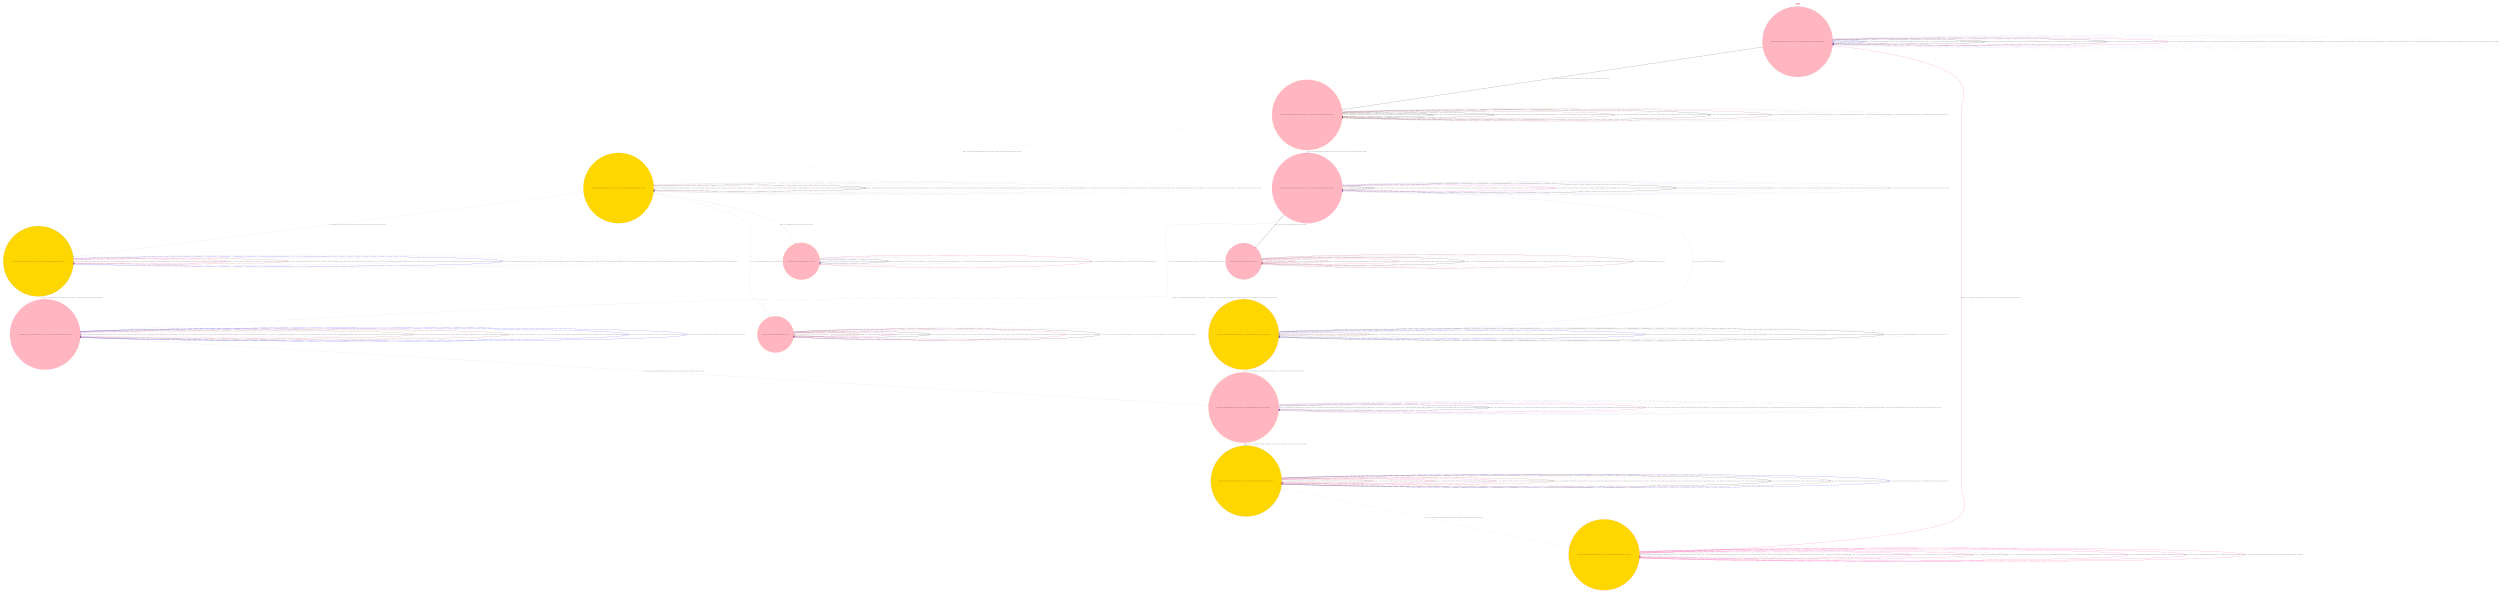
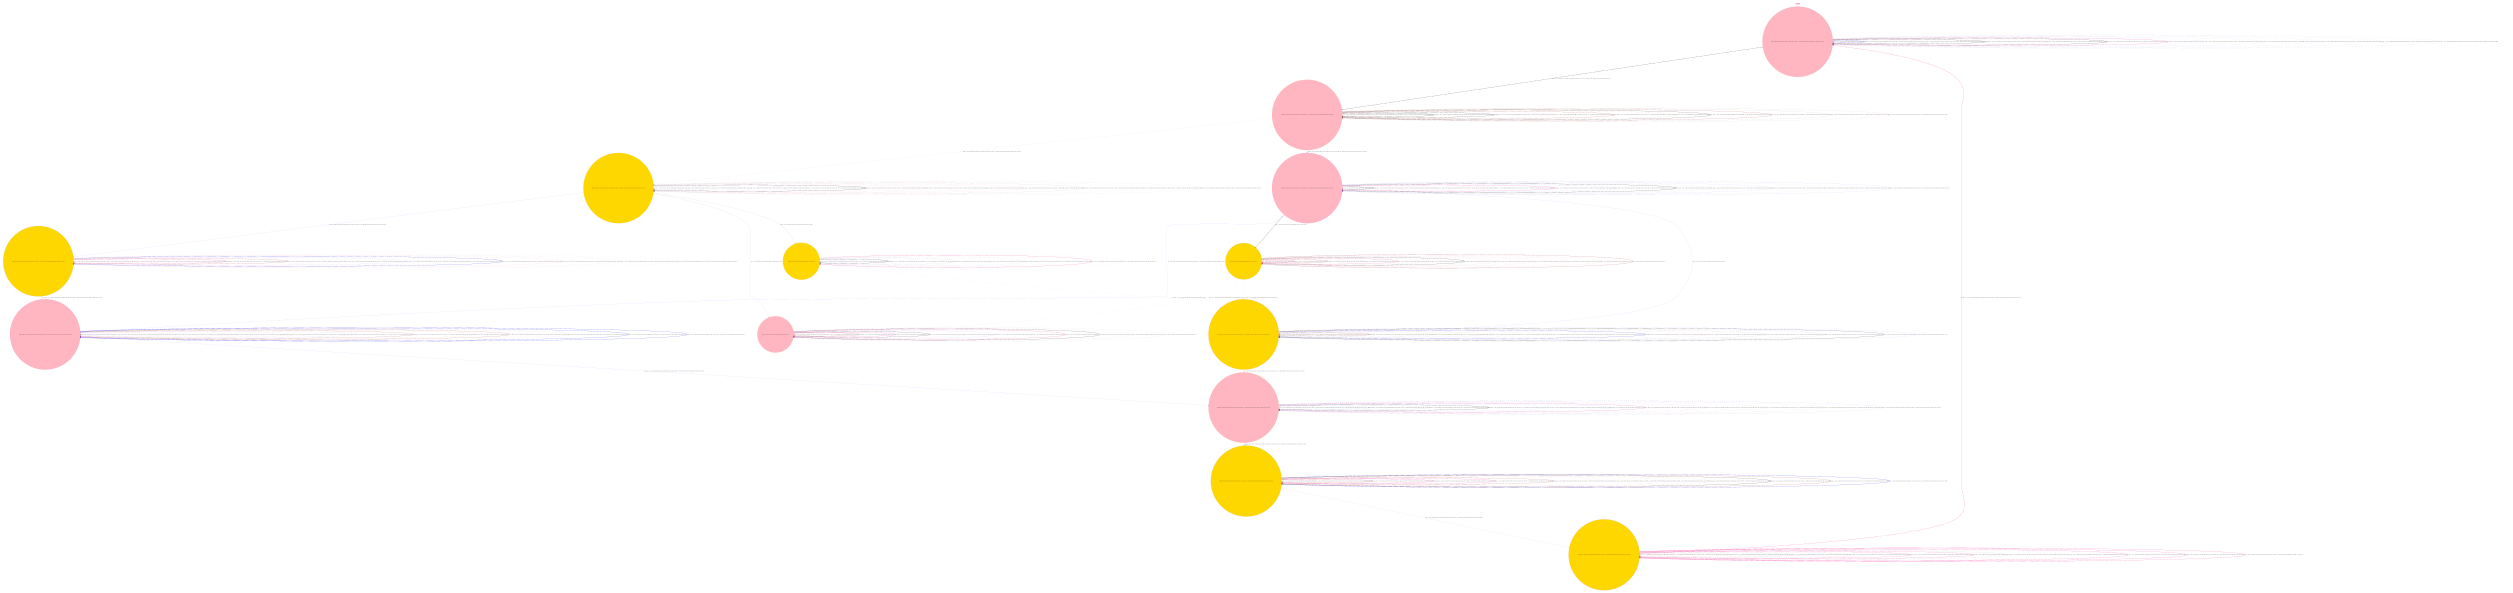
(801, 261) -> (801, 261)
(1244, 261) -> (1244, 261)
